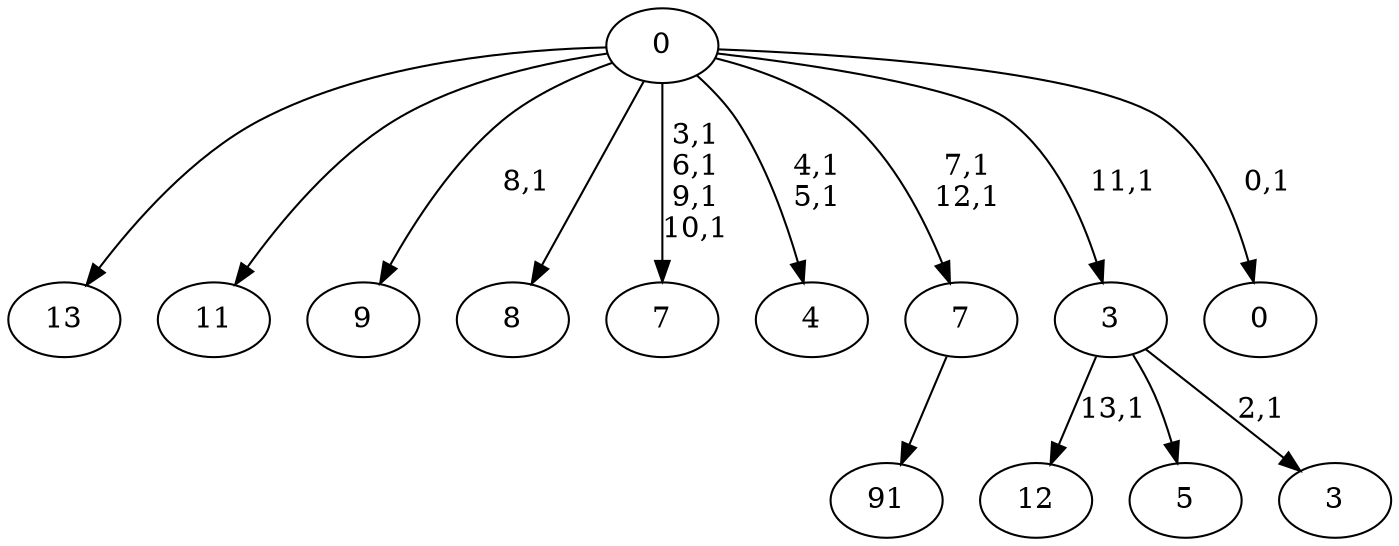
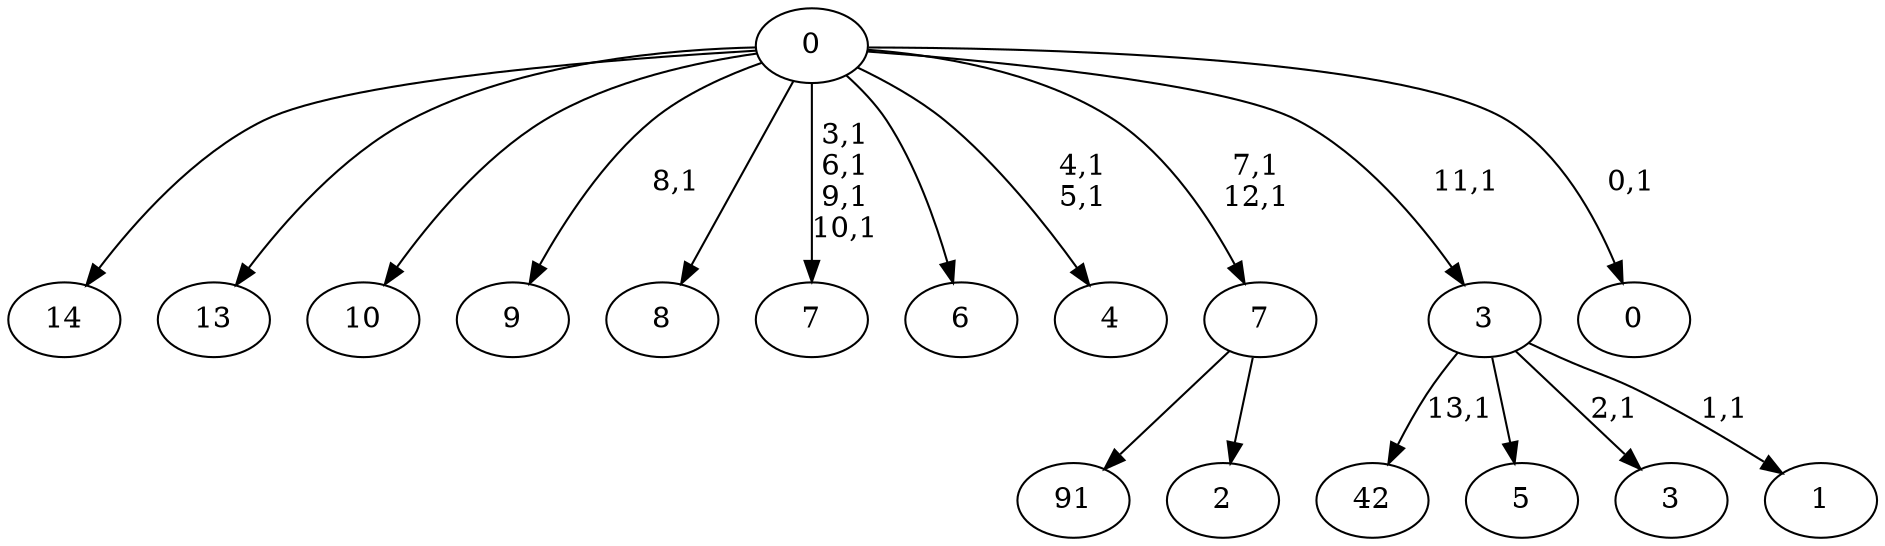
none -> (64, 320)
(214, 320) -> (363, 320)
none -> (961, 320)
(1036, 500) -> (1372, 500)
none -> (1223, 500)
none -> (1821, 500)
